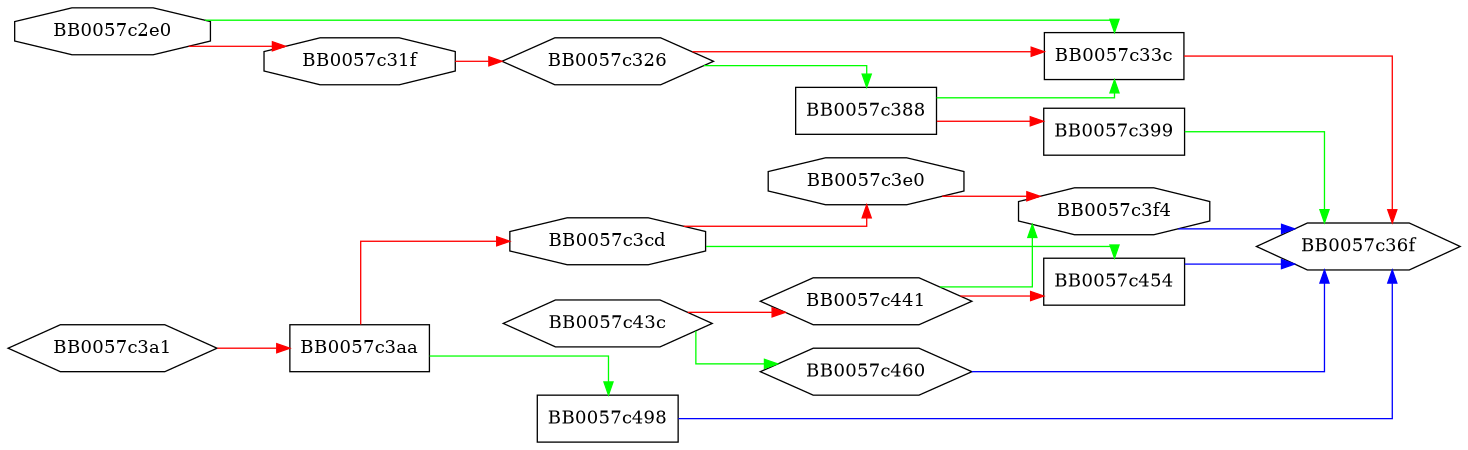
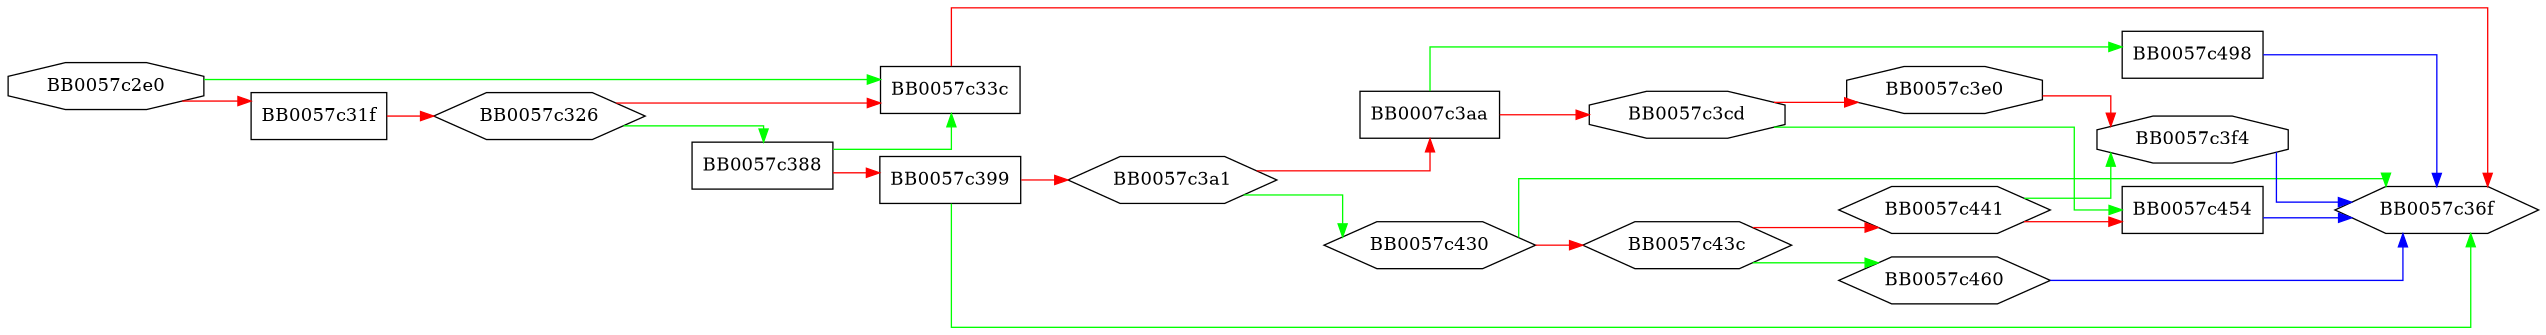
(360, 61) -> (319, 116)
none -> (1038, 180)
none -> (1430, 245)
(360, 348) -> (1430, 115)
